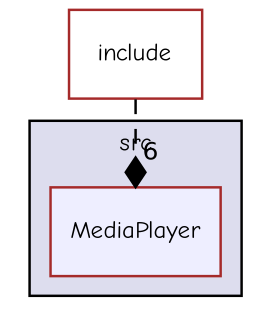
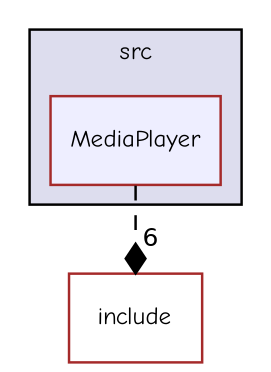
(136, 136) -> (136, 221)
